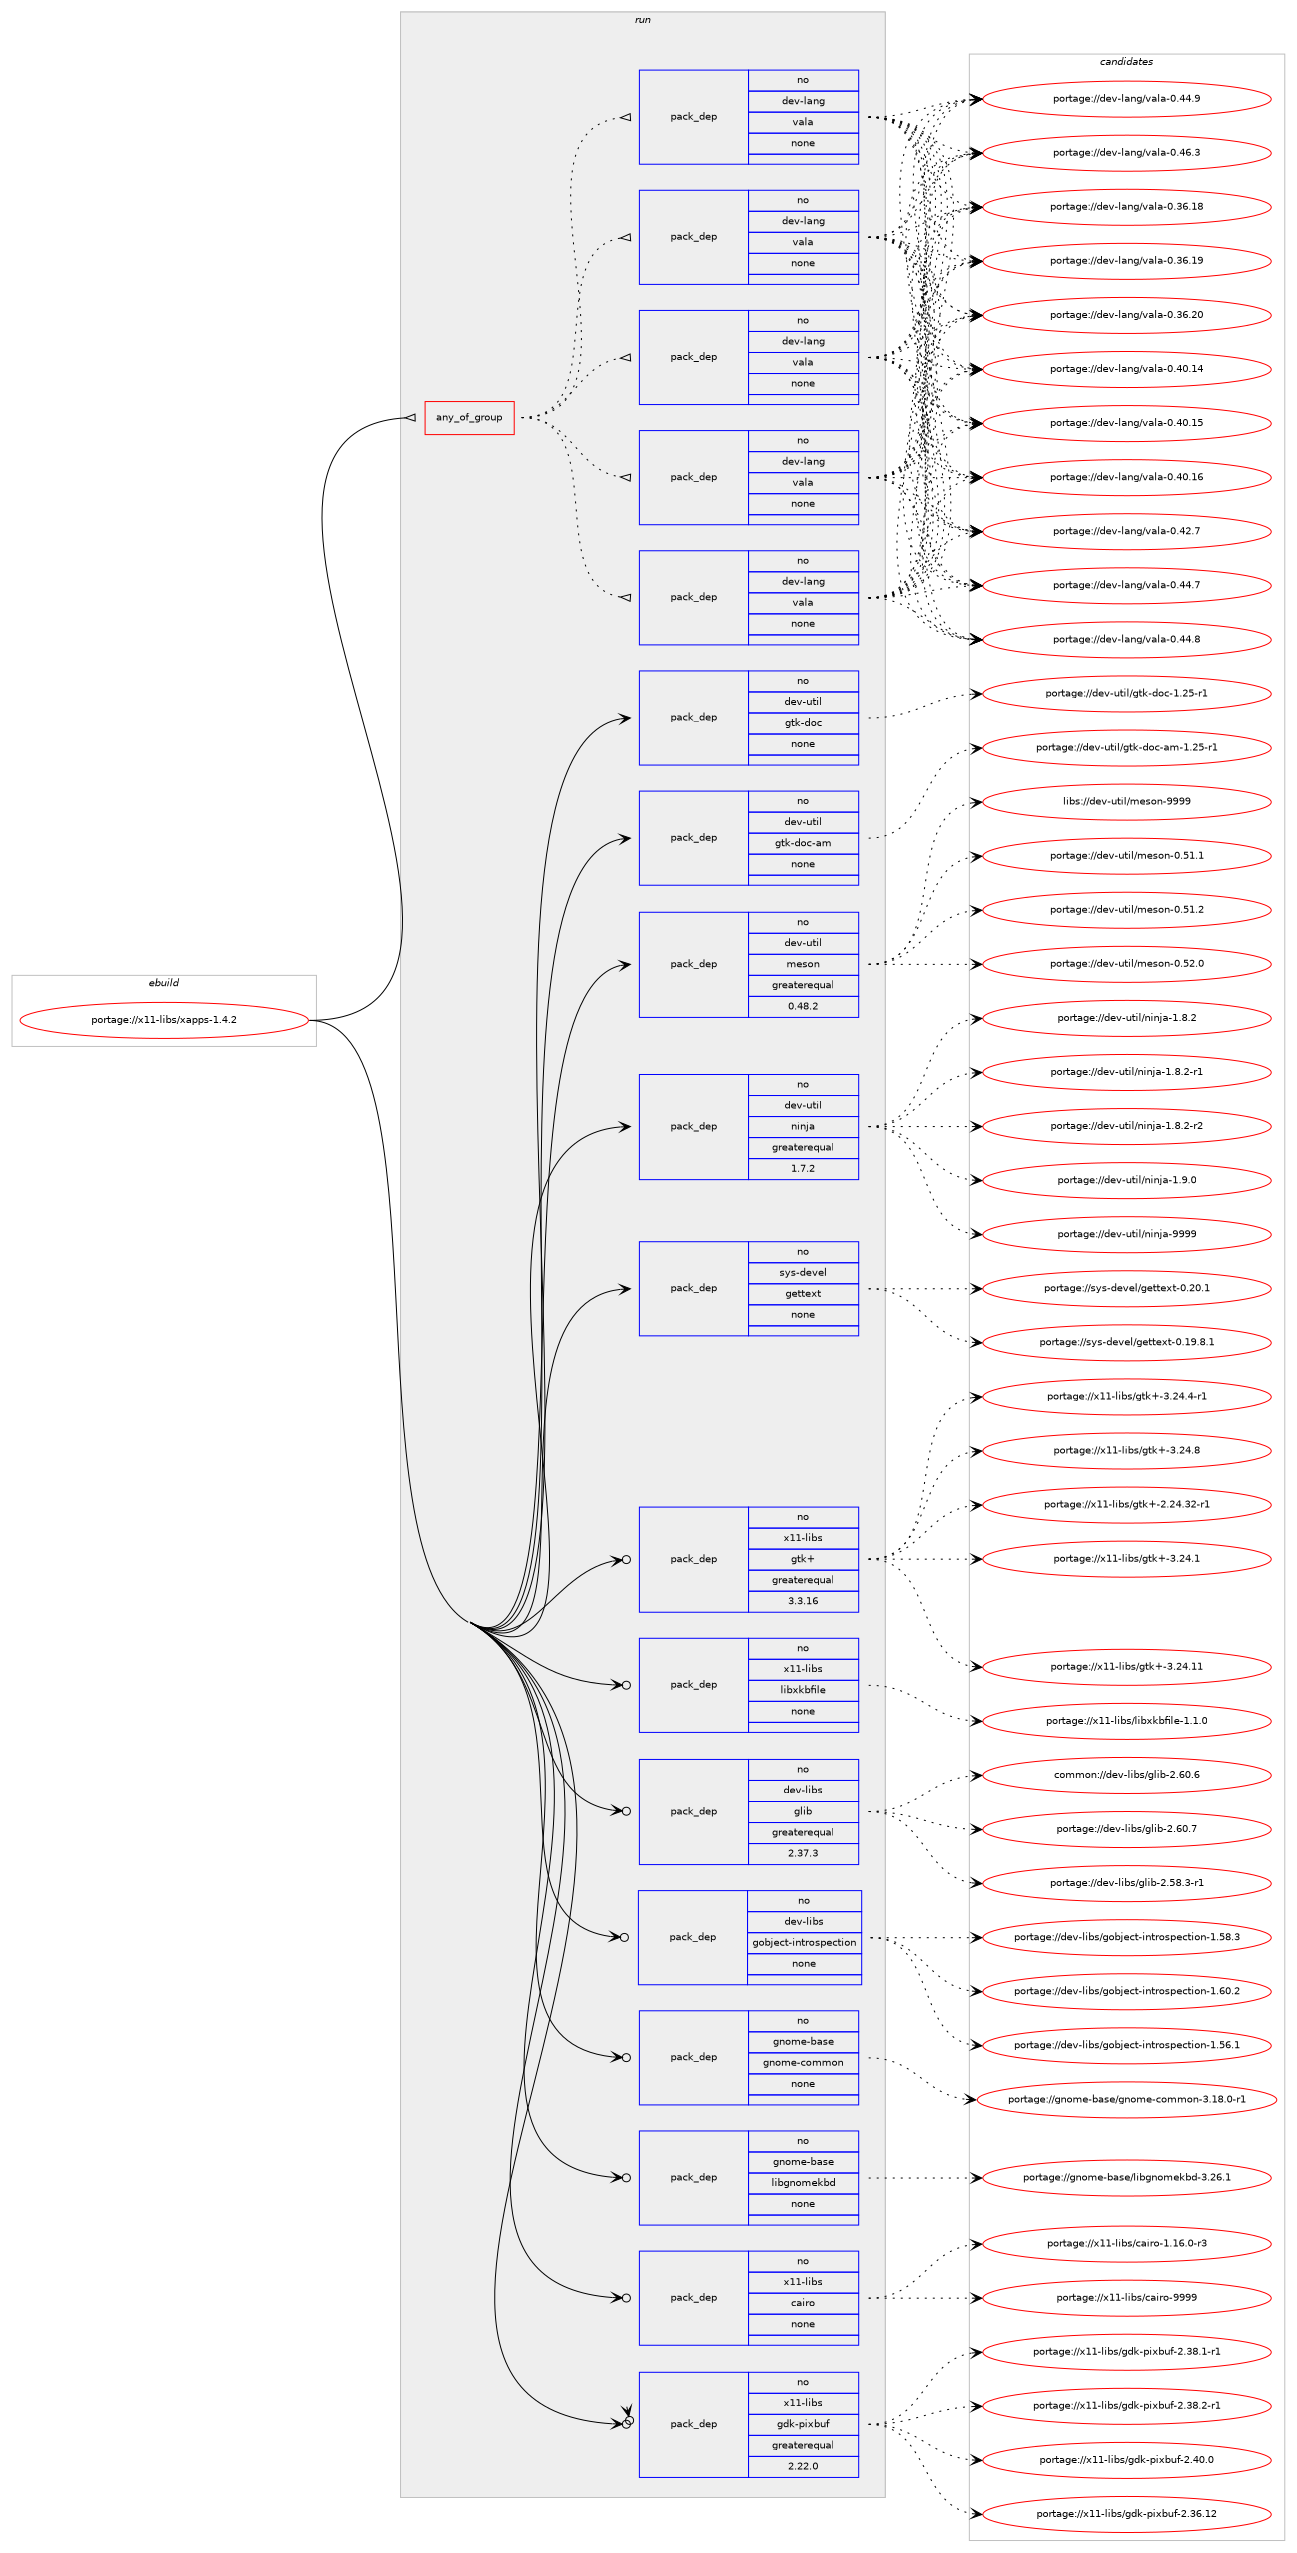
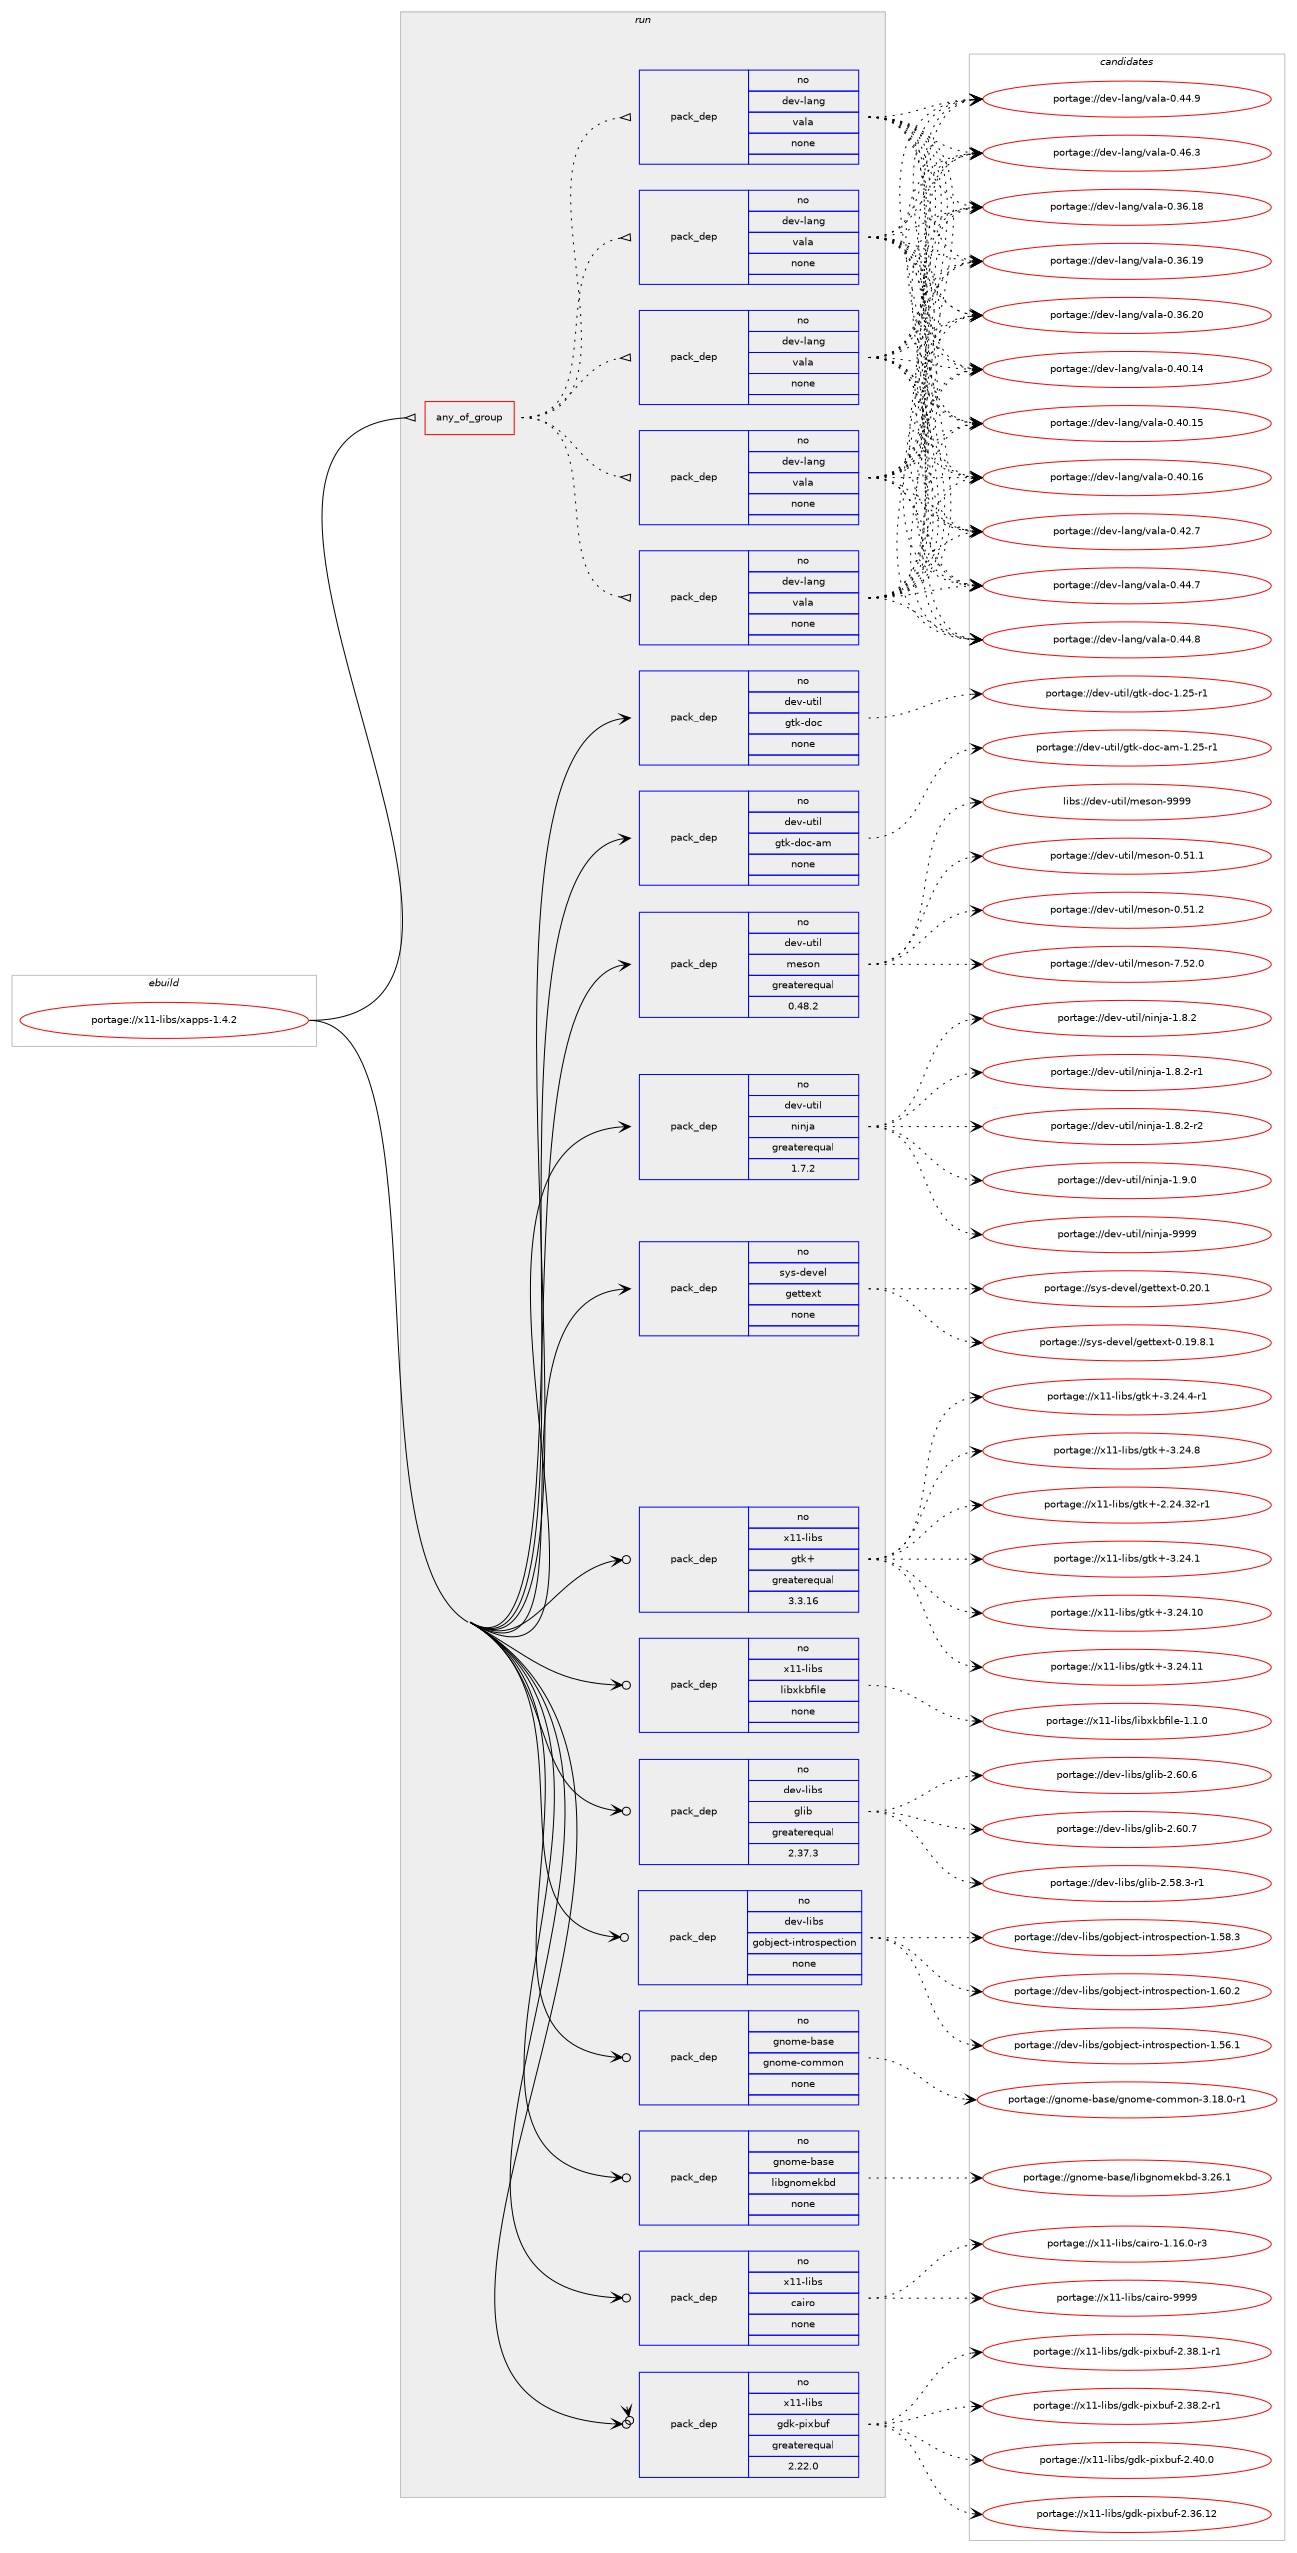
(1127, 964) -> (1127, 964)
none -> (1127, 1613)
(1127, 1775) -> (1127, 1775)
